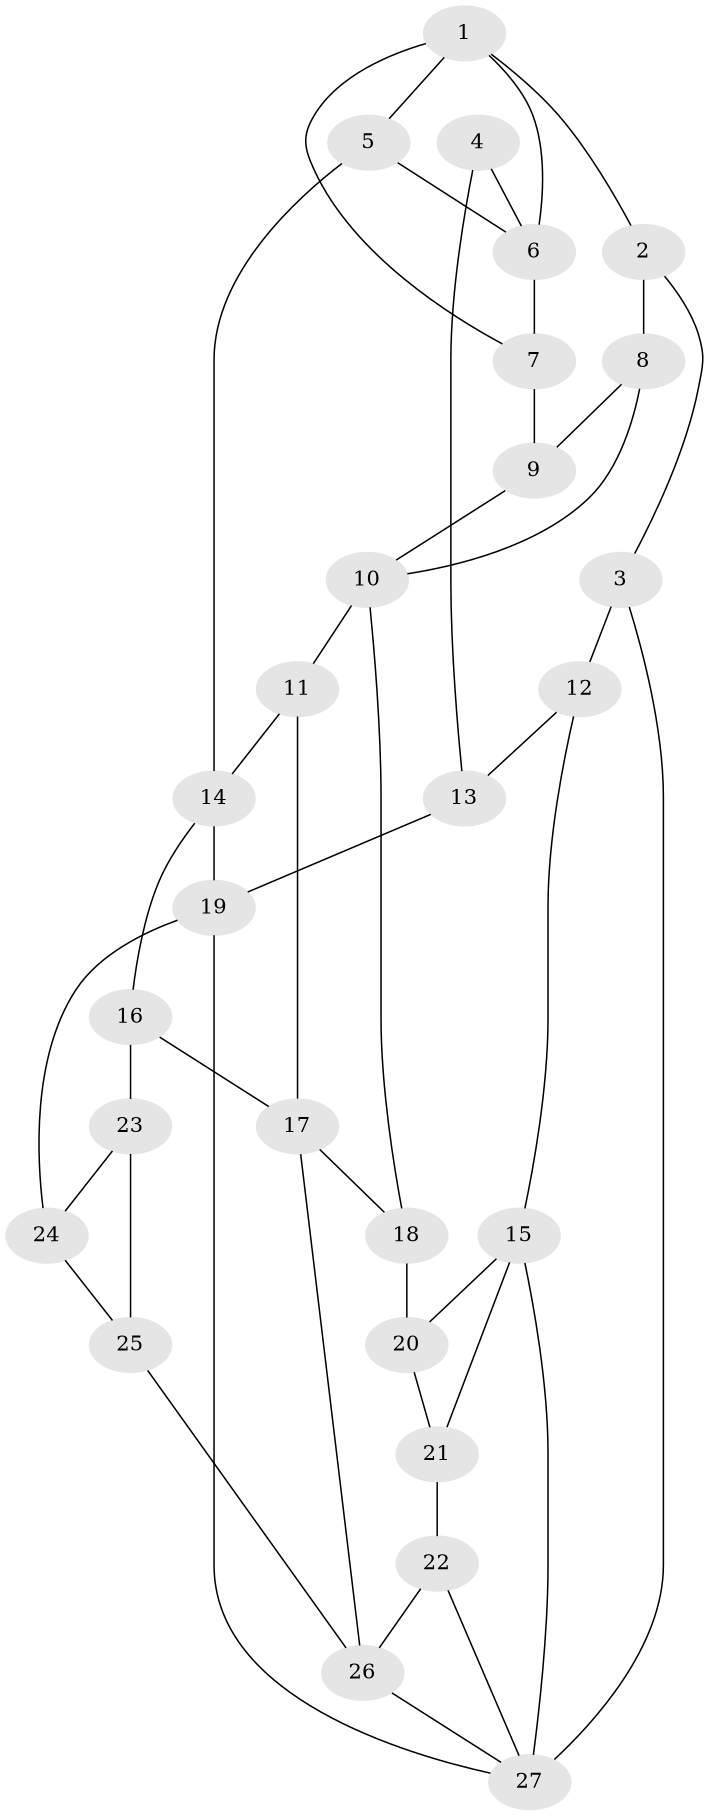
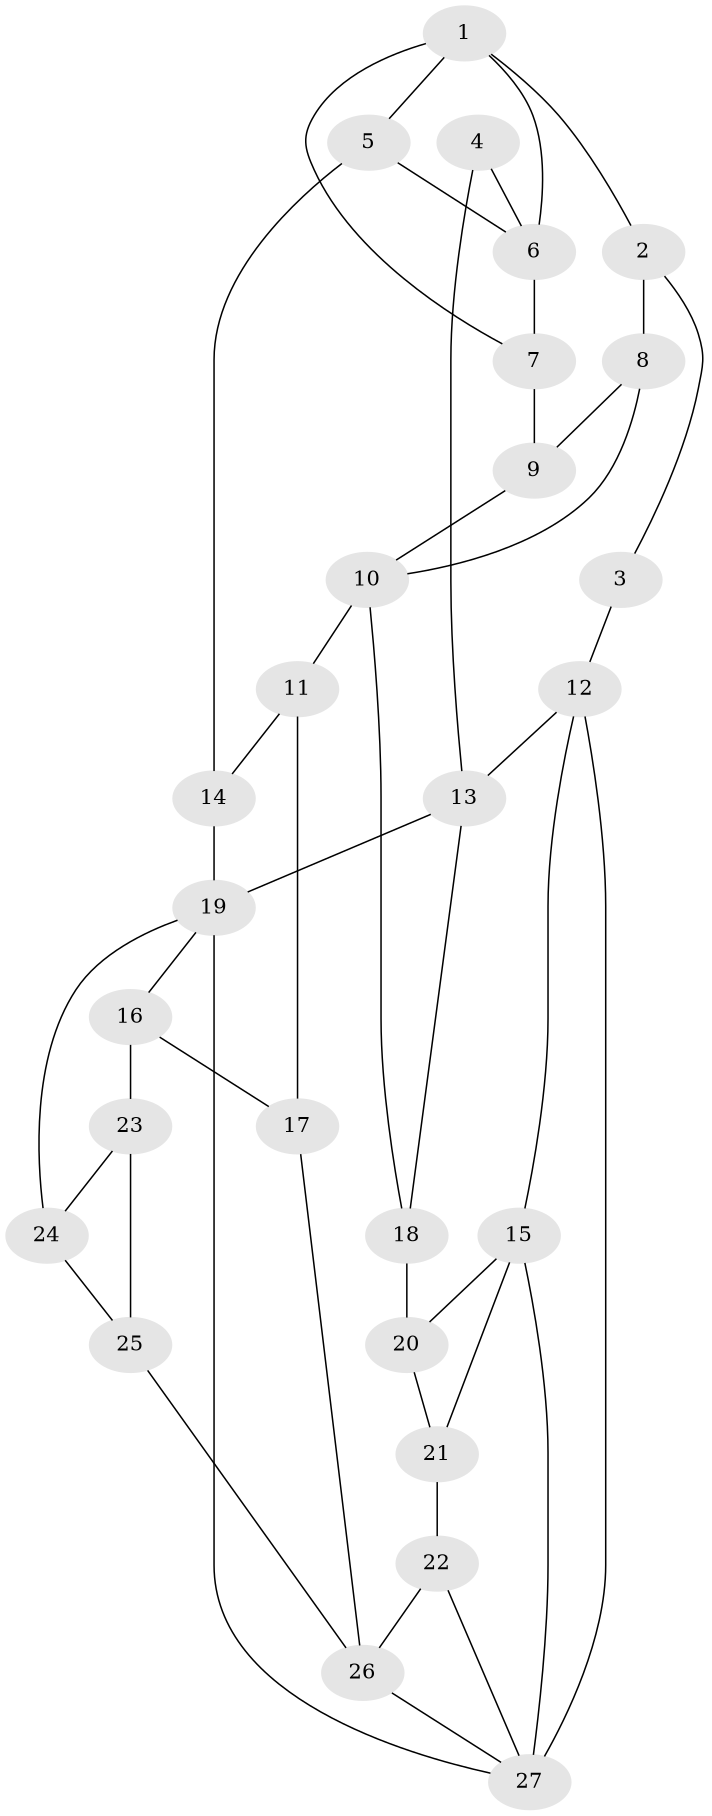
(152, 902) -> (172, 962)
(352, 1181) -> (436, 1017)
(663, 1199) -> (606, 1242)
